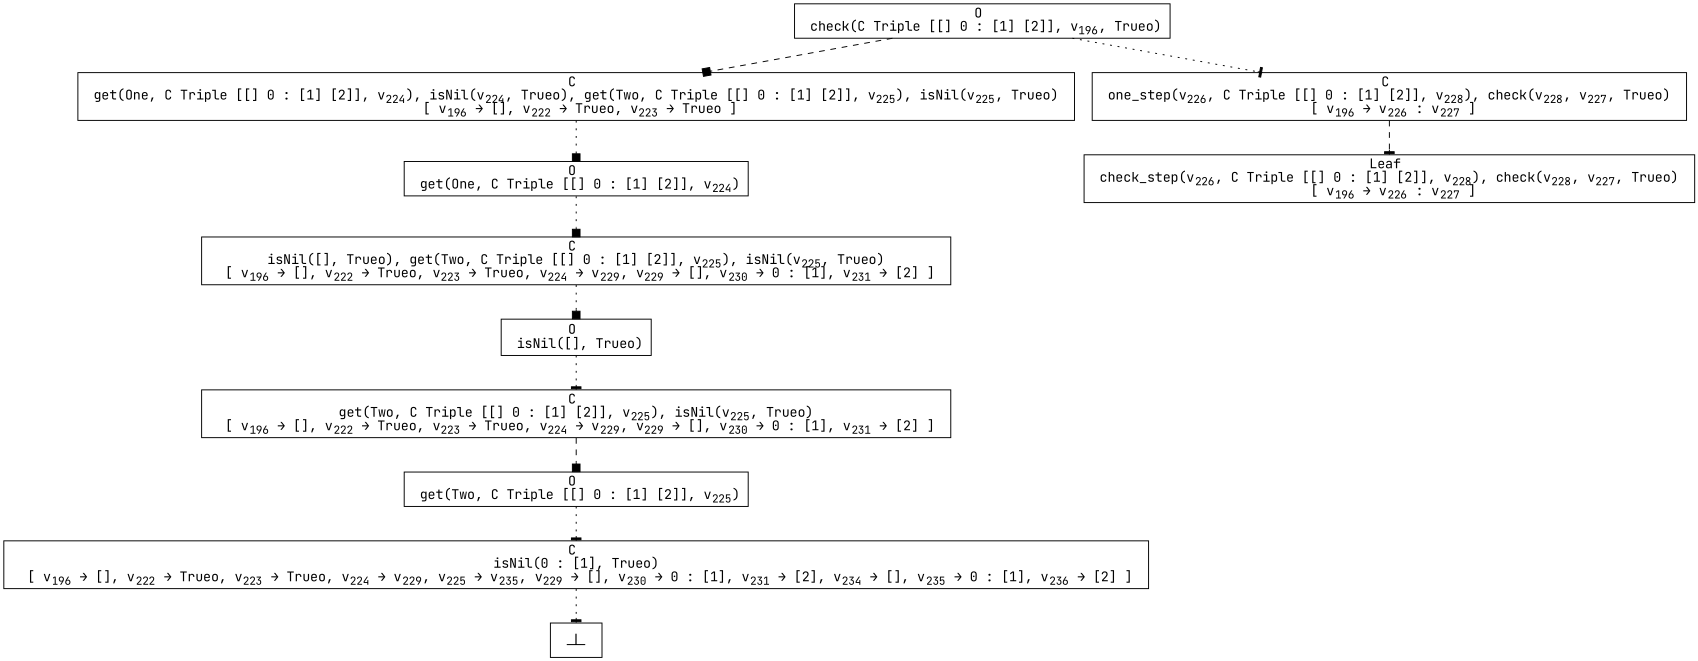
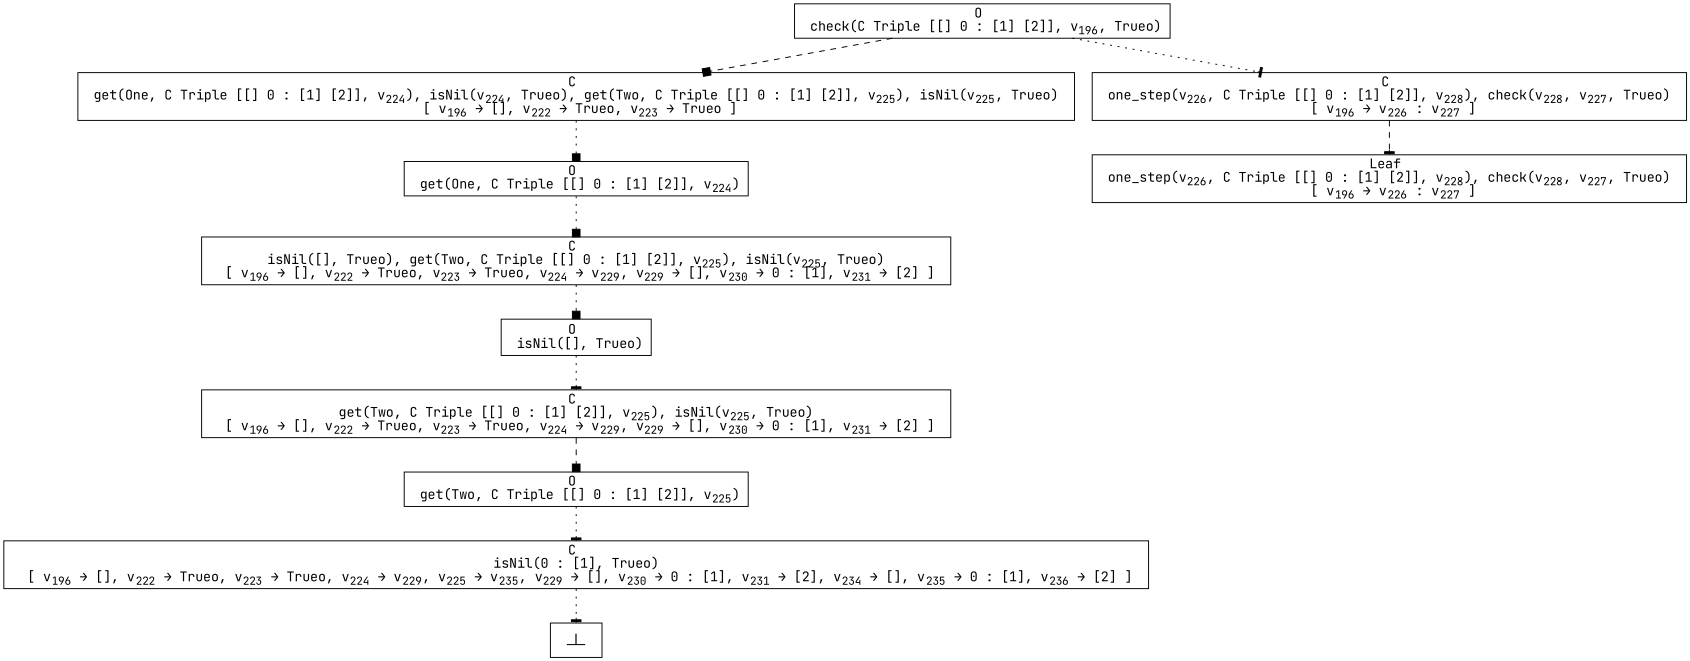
(1143, 178) -> (1143, 178)
